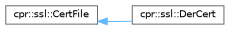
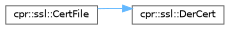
(120, 21) -> (110, 8)
